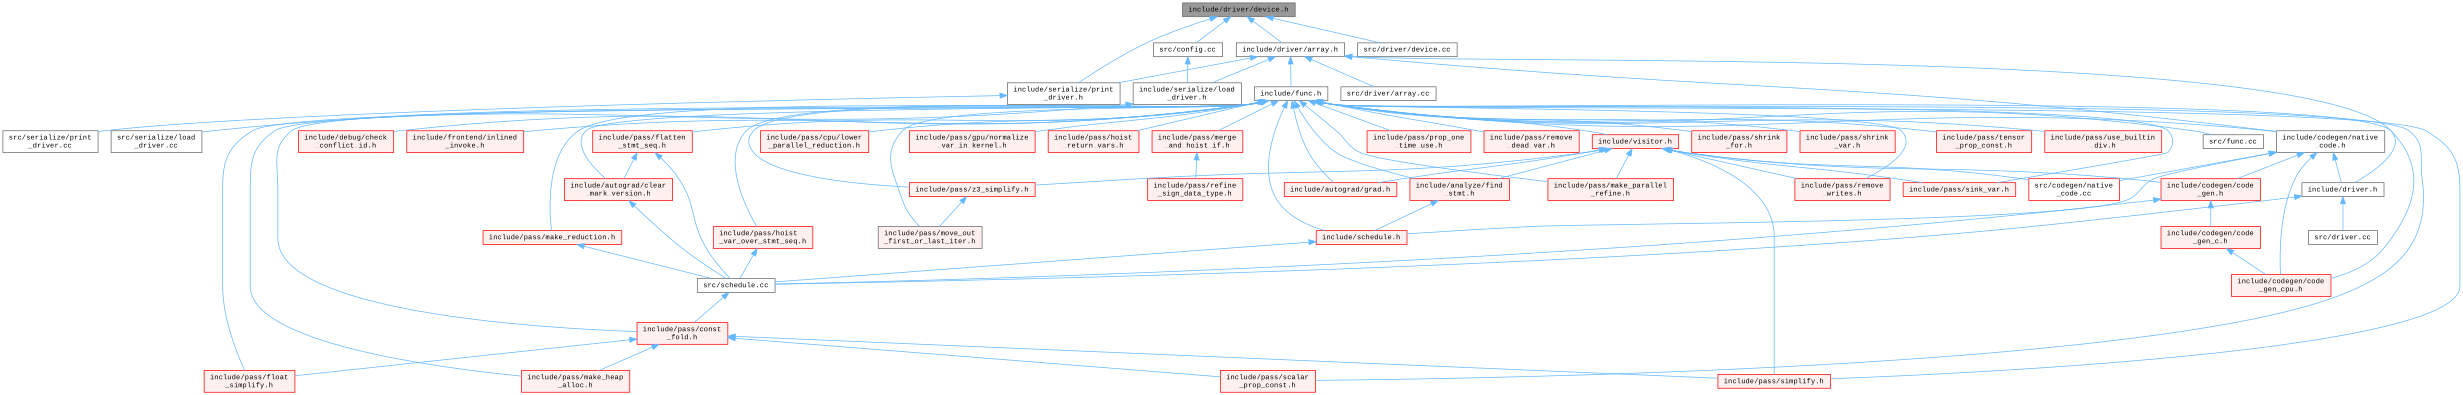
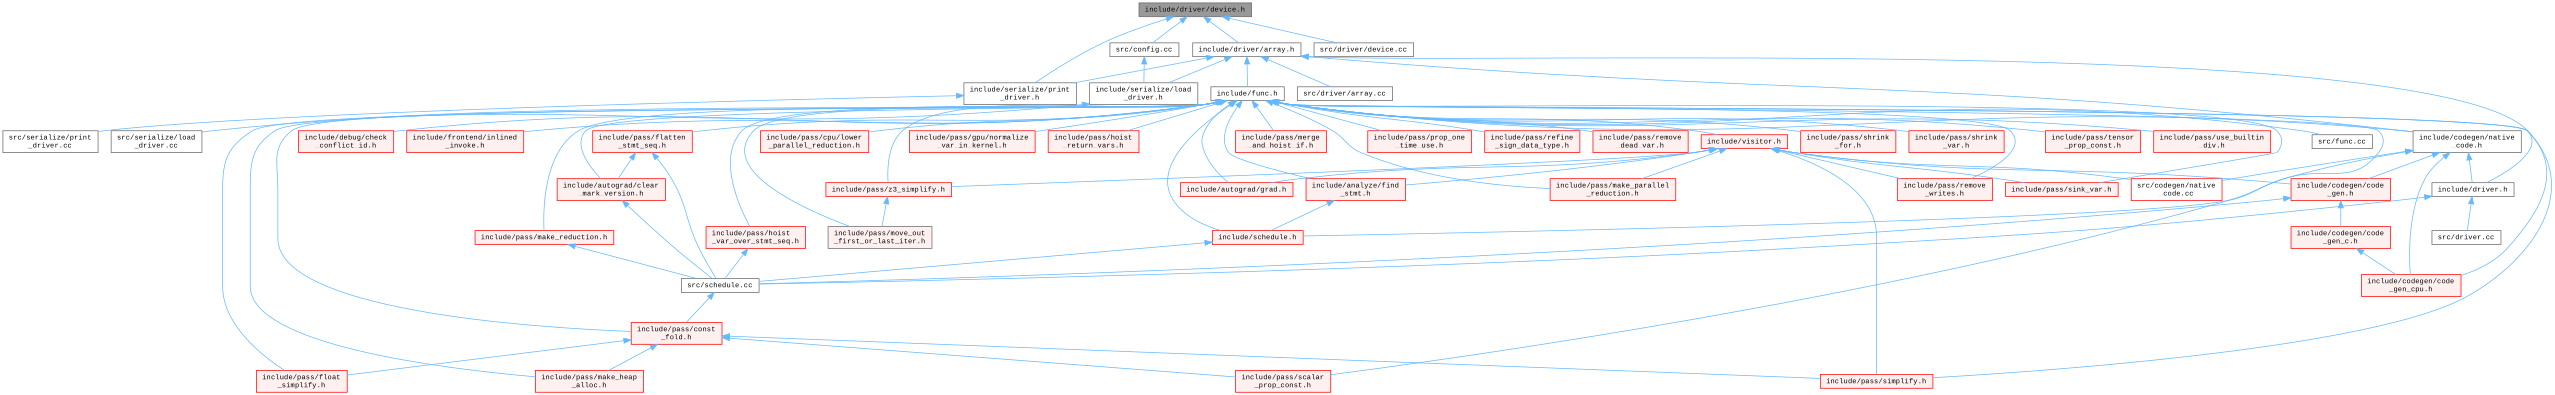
(1196, 169) -> (1428, 124)
(1611, 190) -> (1613, 190)
